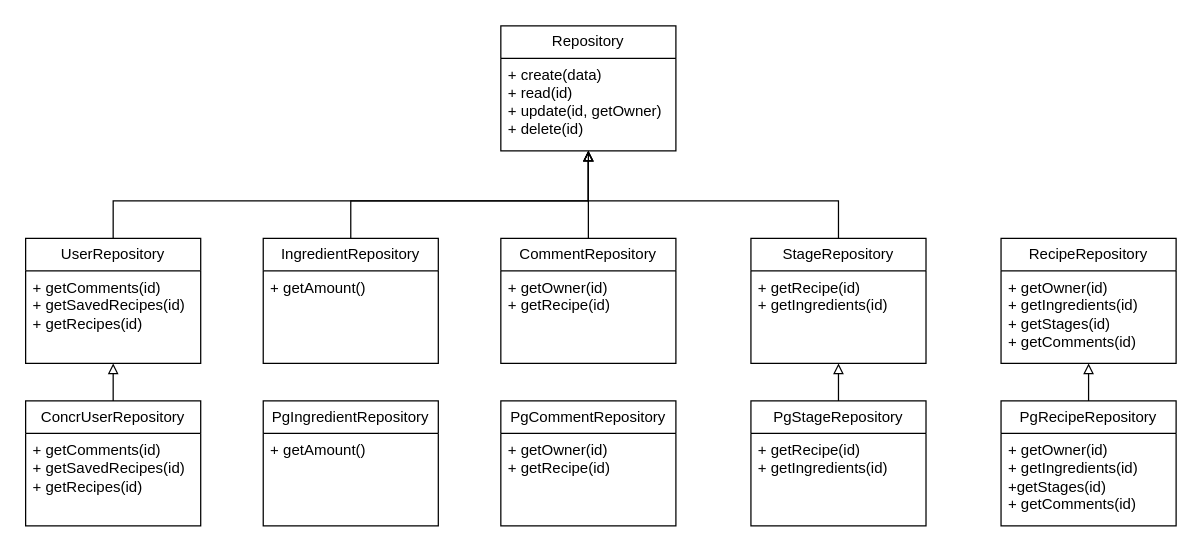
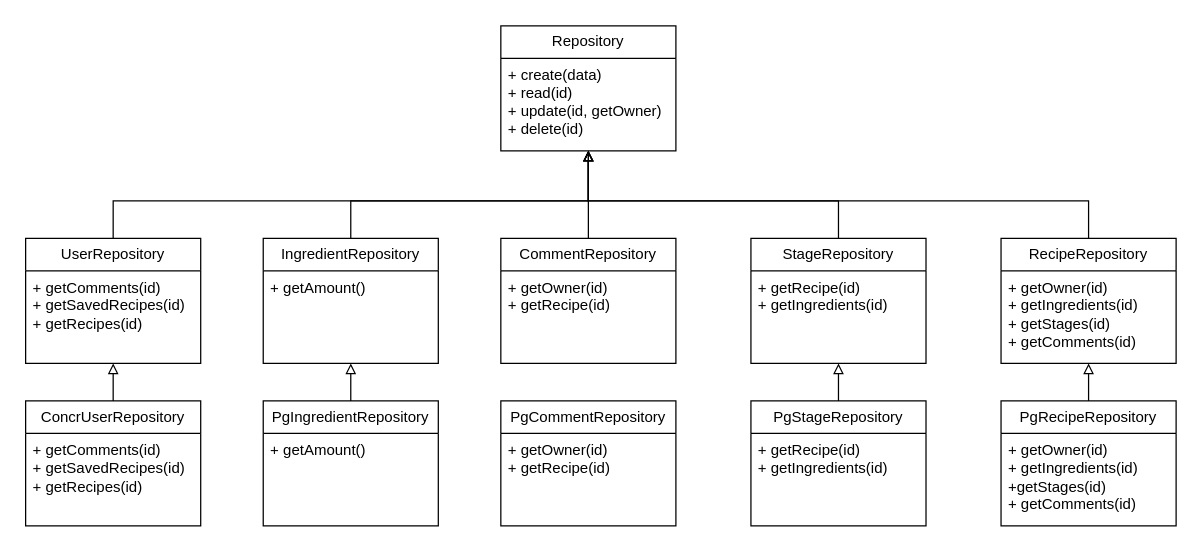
none -> (982, 201)
(838, 203) -> (838, 203)
none -> (351, 378)
